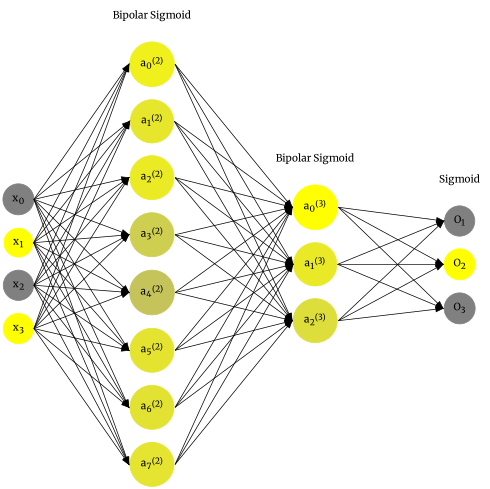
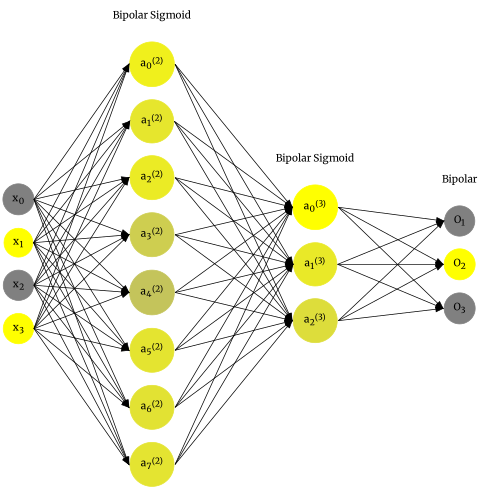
(460, 180) -> (460, 180)
